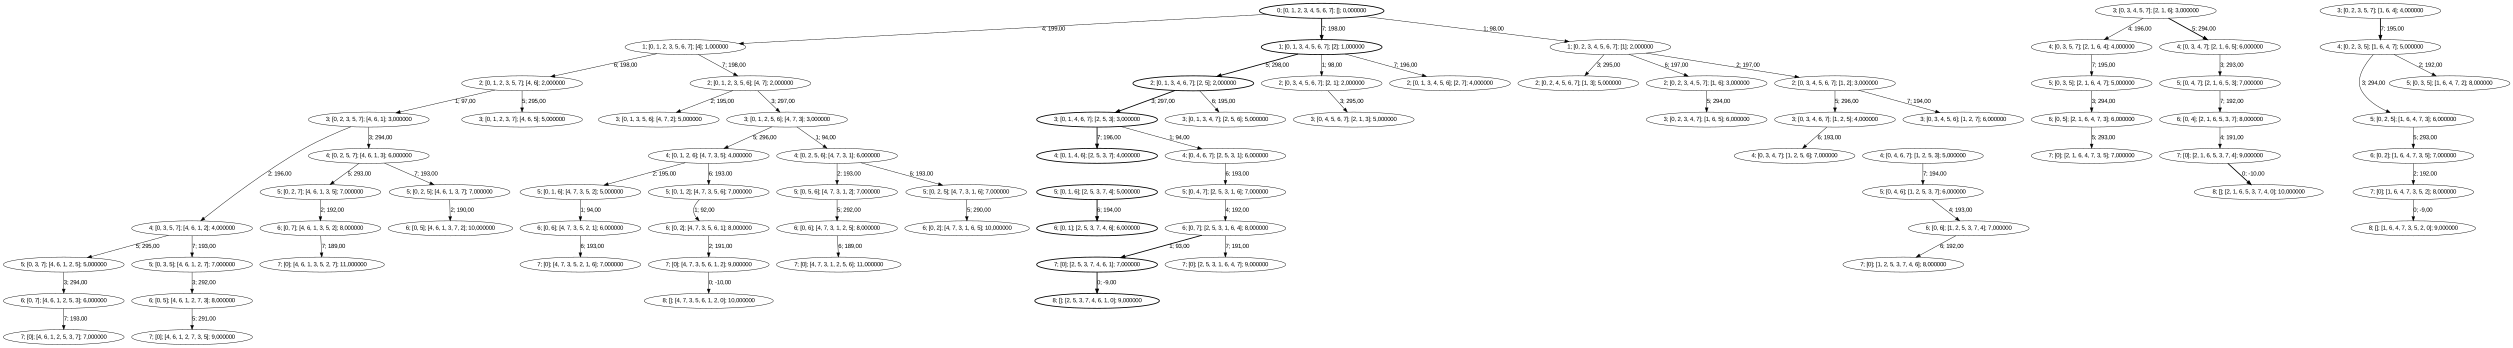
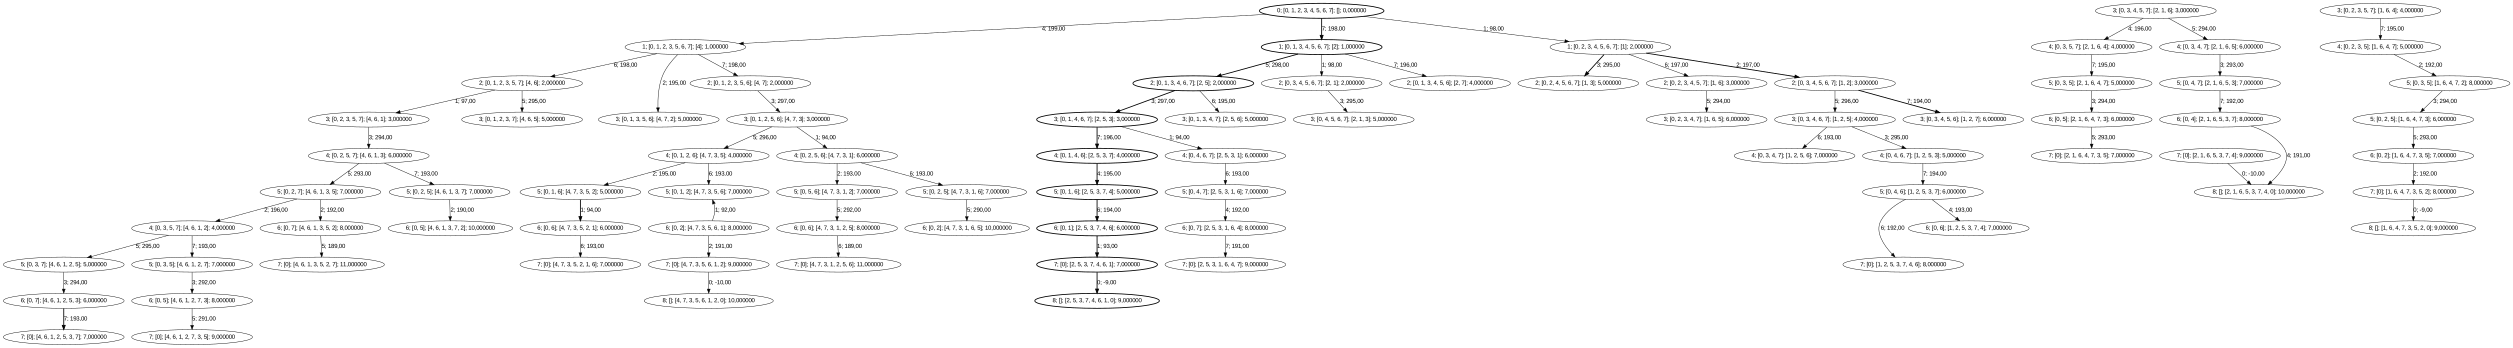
(2380, 27) -> (2380, 27)
(2186, 28) -> (2186, 28)
(1596, 64) -> (1596, 64)
(1721, 65) -> (1721, 65)
(2360, 87) -> (2433, 100)
(707, 101) -> (661, 79)
(1897, 101) -> (1897, 101)
(2220, 136) -> (2284, 148)
none -> (1877, 137)
(274, 167) -> (258, 210)
none -> (1097, 172)
(2238, 173) -> (2238, 173)
(580, 208) -> (580, 208)
(694, 208) -> (715, 212)
(1938, 245) -> (1880, 223)
(334, 246) -> (334, 246)
(1163, 246) -> (1097, 244)
(64, 317) -> (64, 317)
